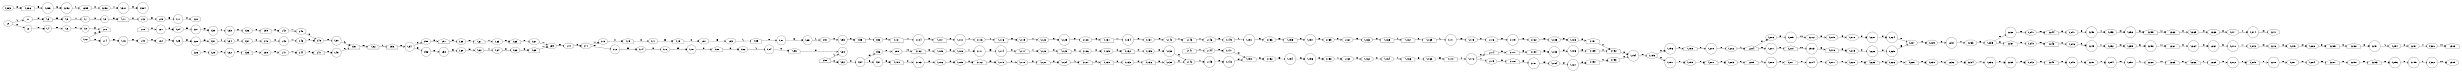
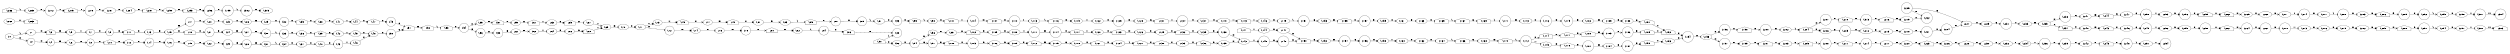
none -> (2343, 14)
none -> (228, 22)
none -> (179, 32)
(94, 35) -> (119, 43)
(1032, 40) -> (1087, 21)
(1492, 40) -> (1546, 21)
(1882, 51) -> (1916, 13)
(2130, 63) -> none
(2182, 63) -> none
